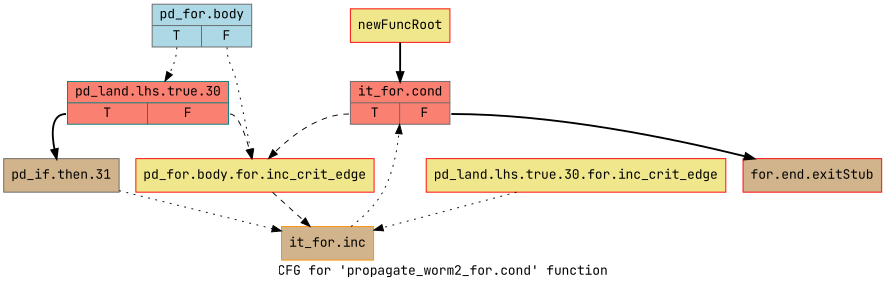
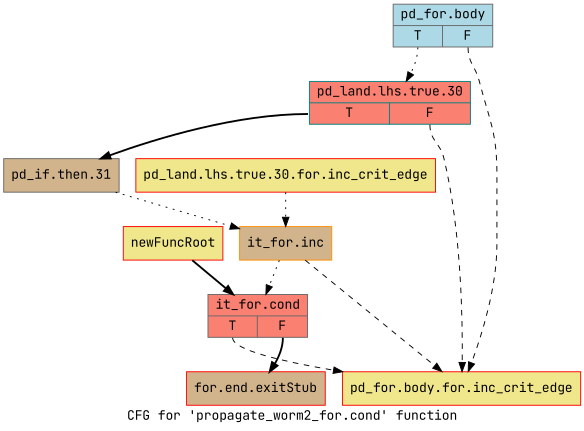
(240, 98) -> (497, 205)
(288, 206) -> (370, 313)
